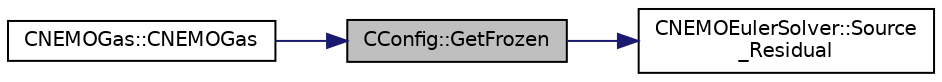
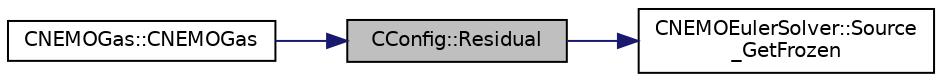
(457, 41) -> (457, 41)
(786, 41) -> (786, 41)
